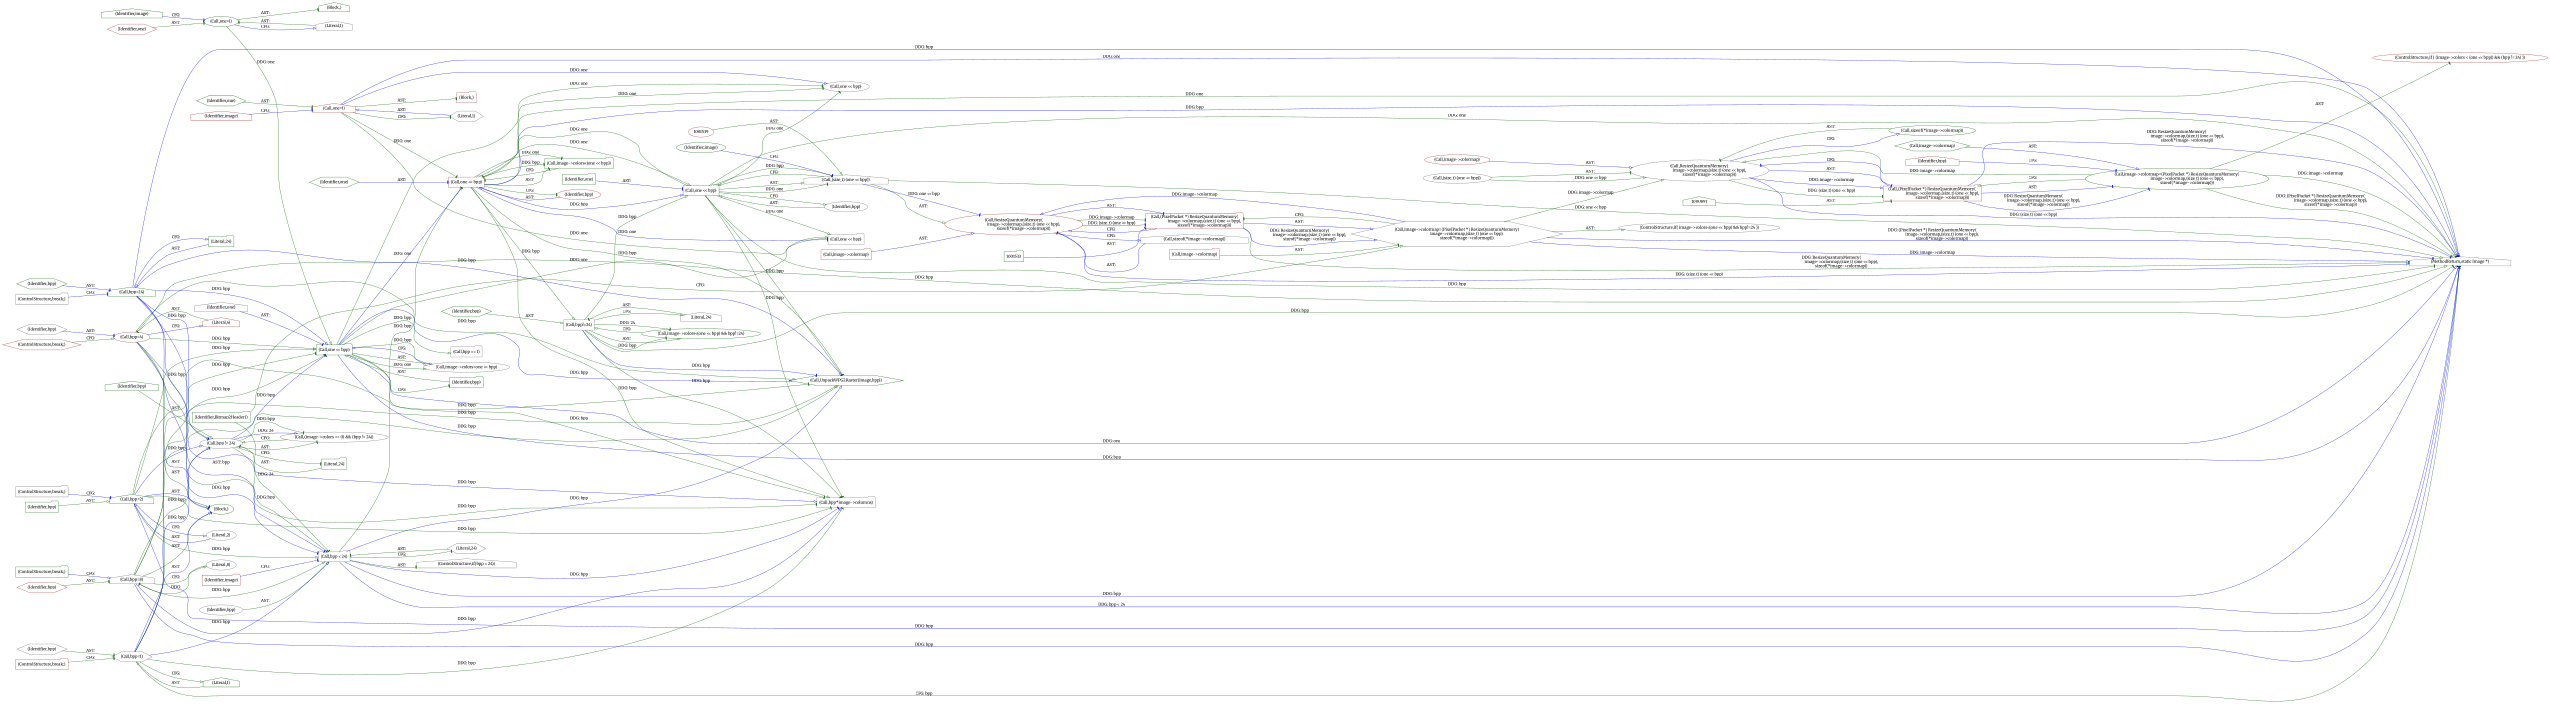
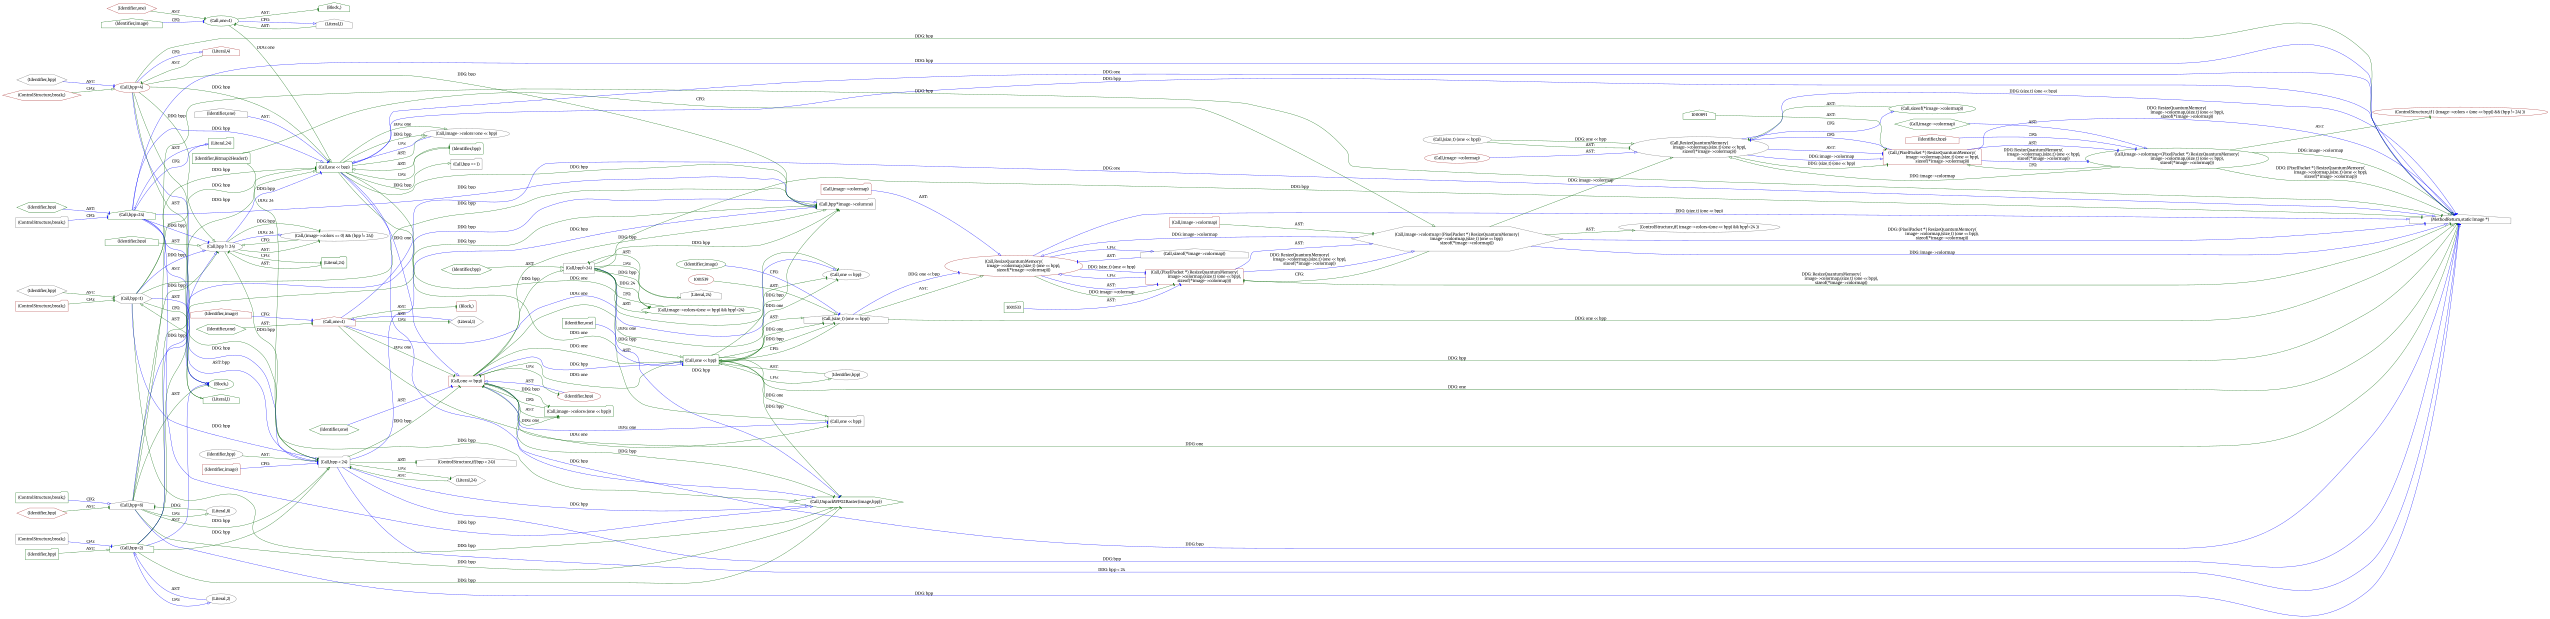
(1394, 628) -> none
(924, 694) -> (924, 91)
